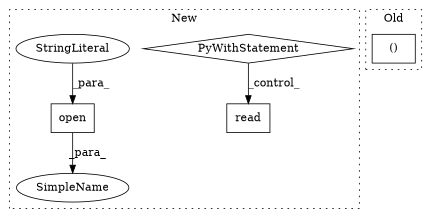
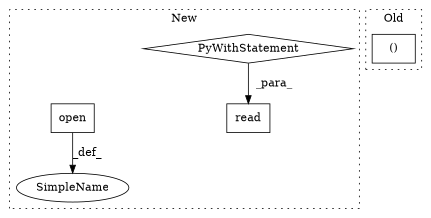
(73, 49) -> none
(274, 83) -> (274, 83)
(87, 153) -> (87, 153)
